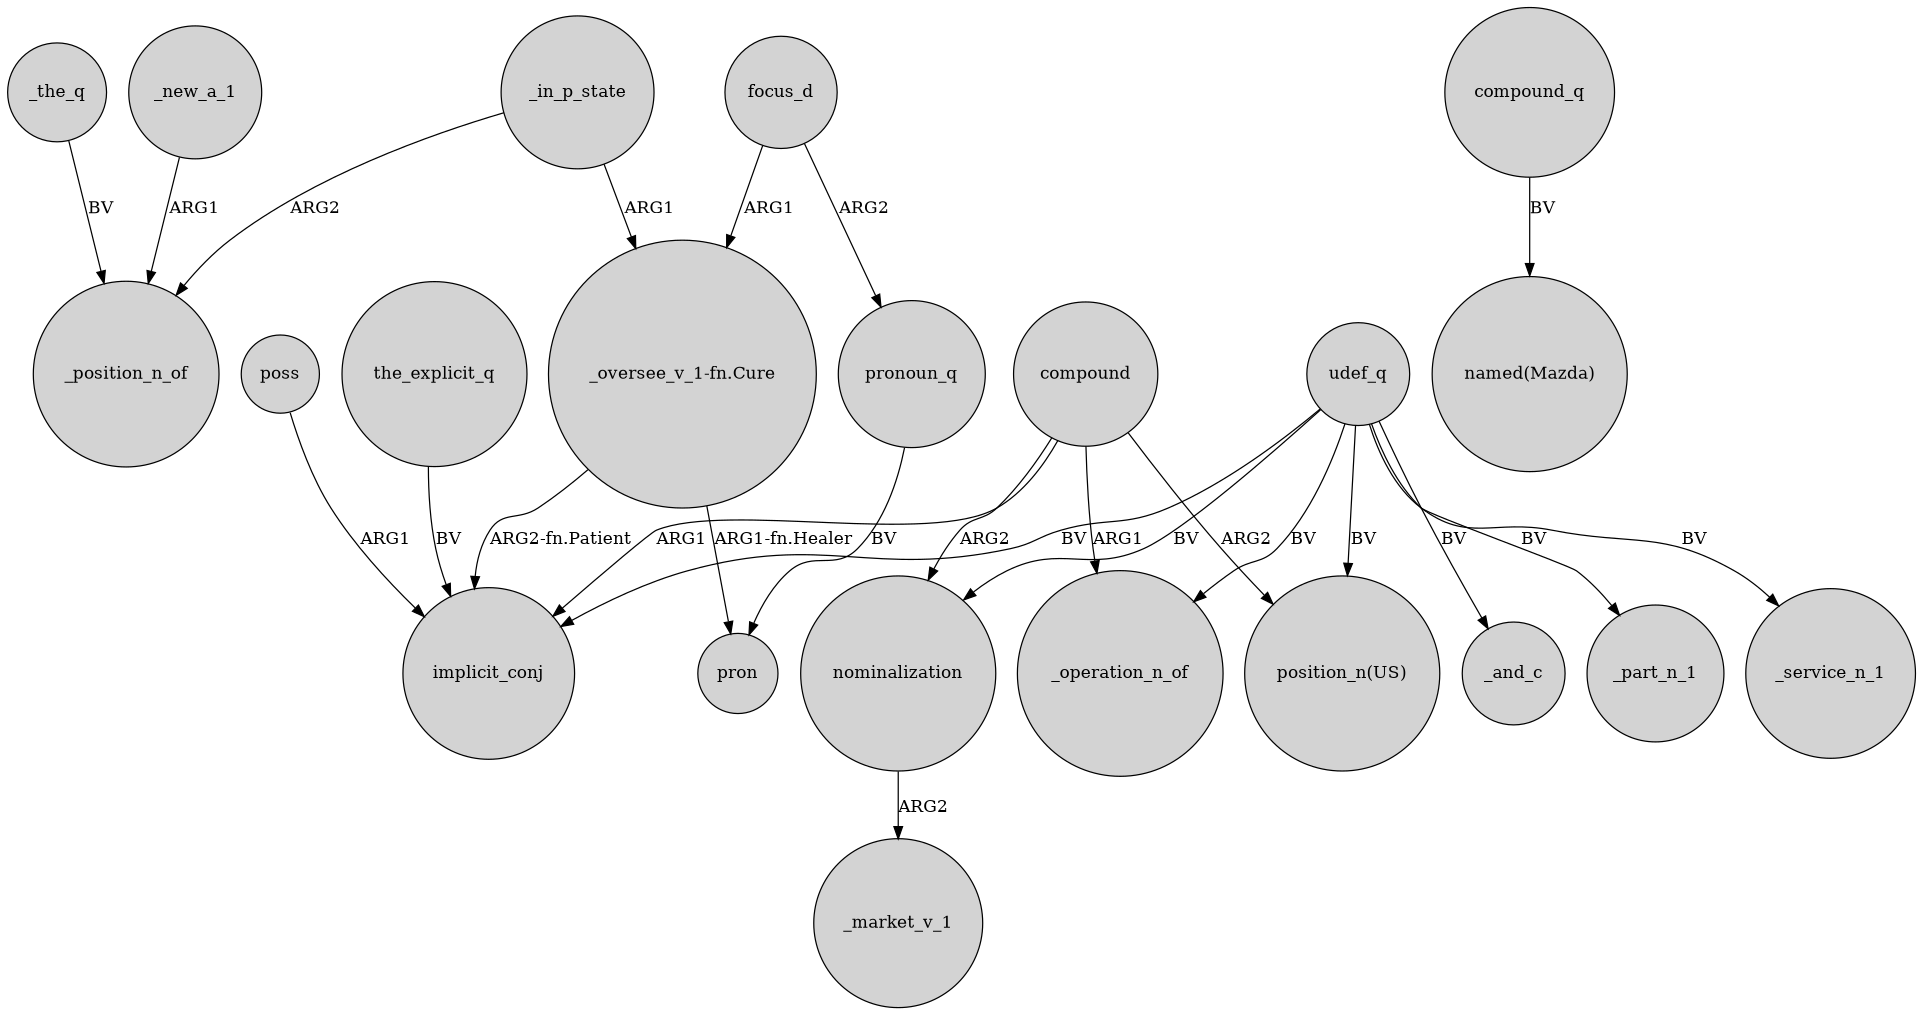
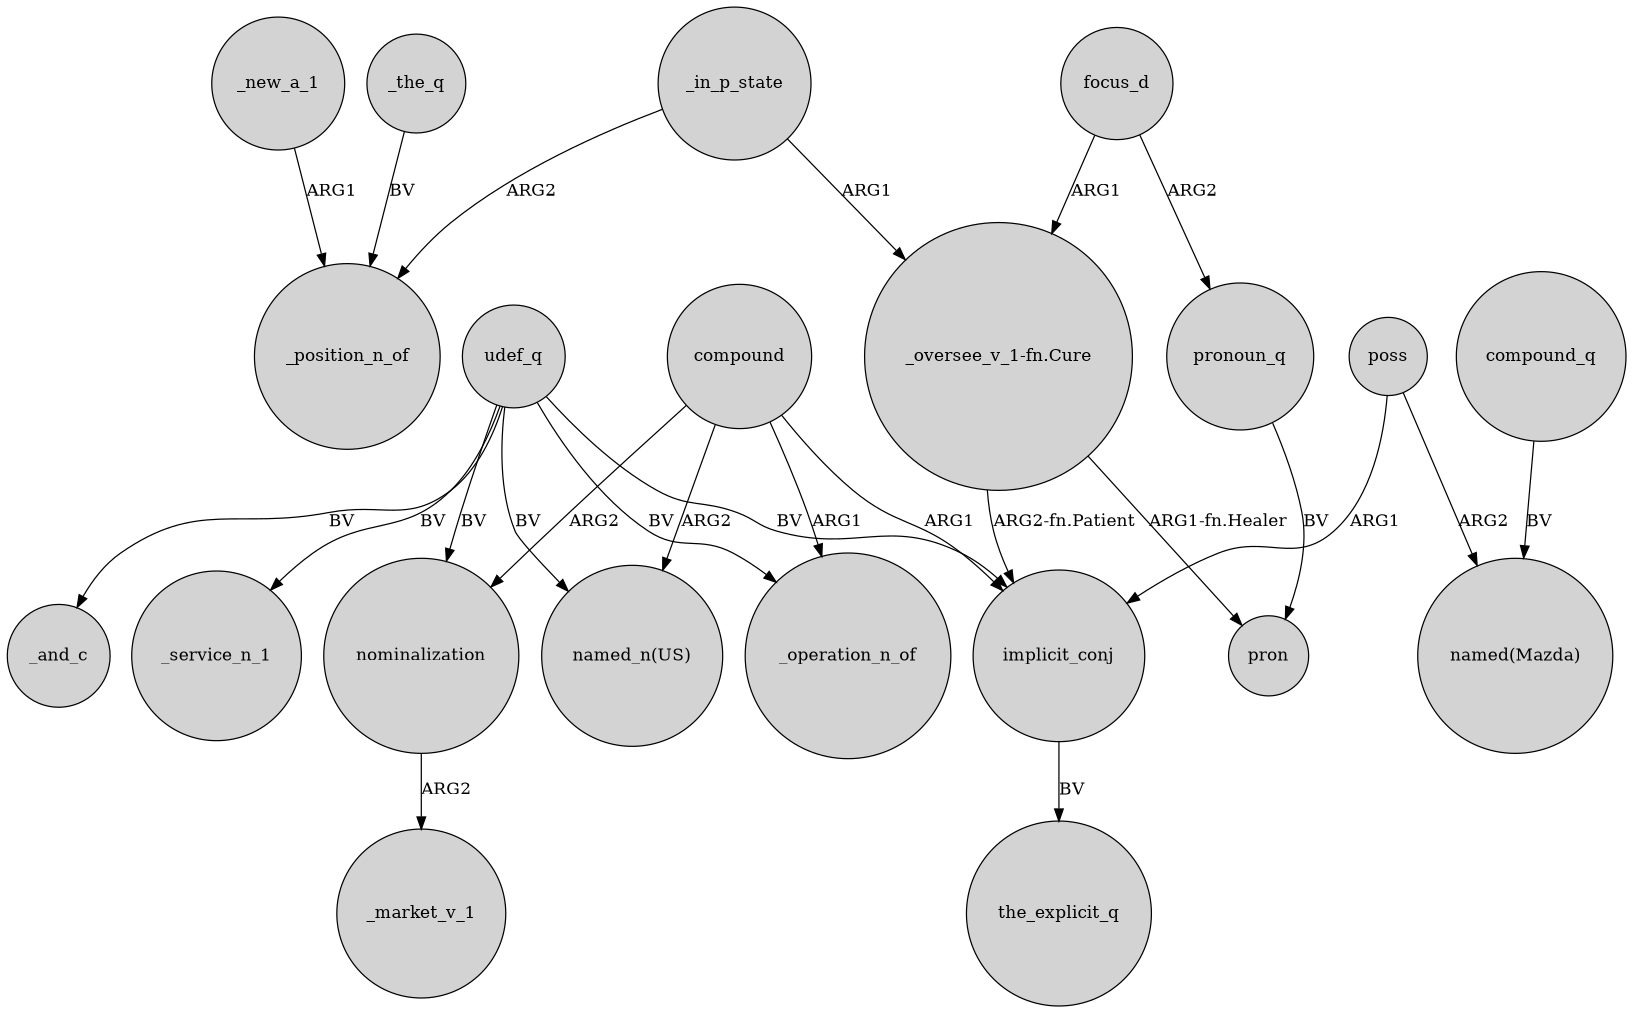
none -> (1438, 474)
(432, 526) -> (1059, 775)
(1342, 673) -> (632, 656)
(1656, 673) -> none
